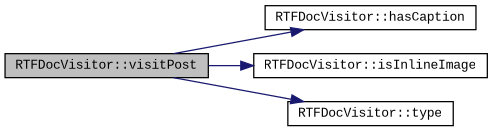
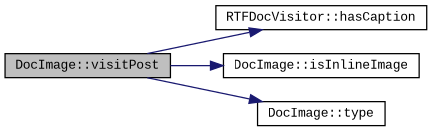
(107, 66) -> (88, 66)
(371, 66) -> (321, 66)
(371, 114) -> (321, 114)
